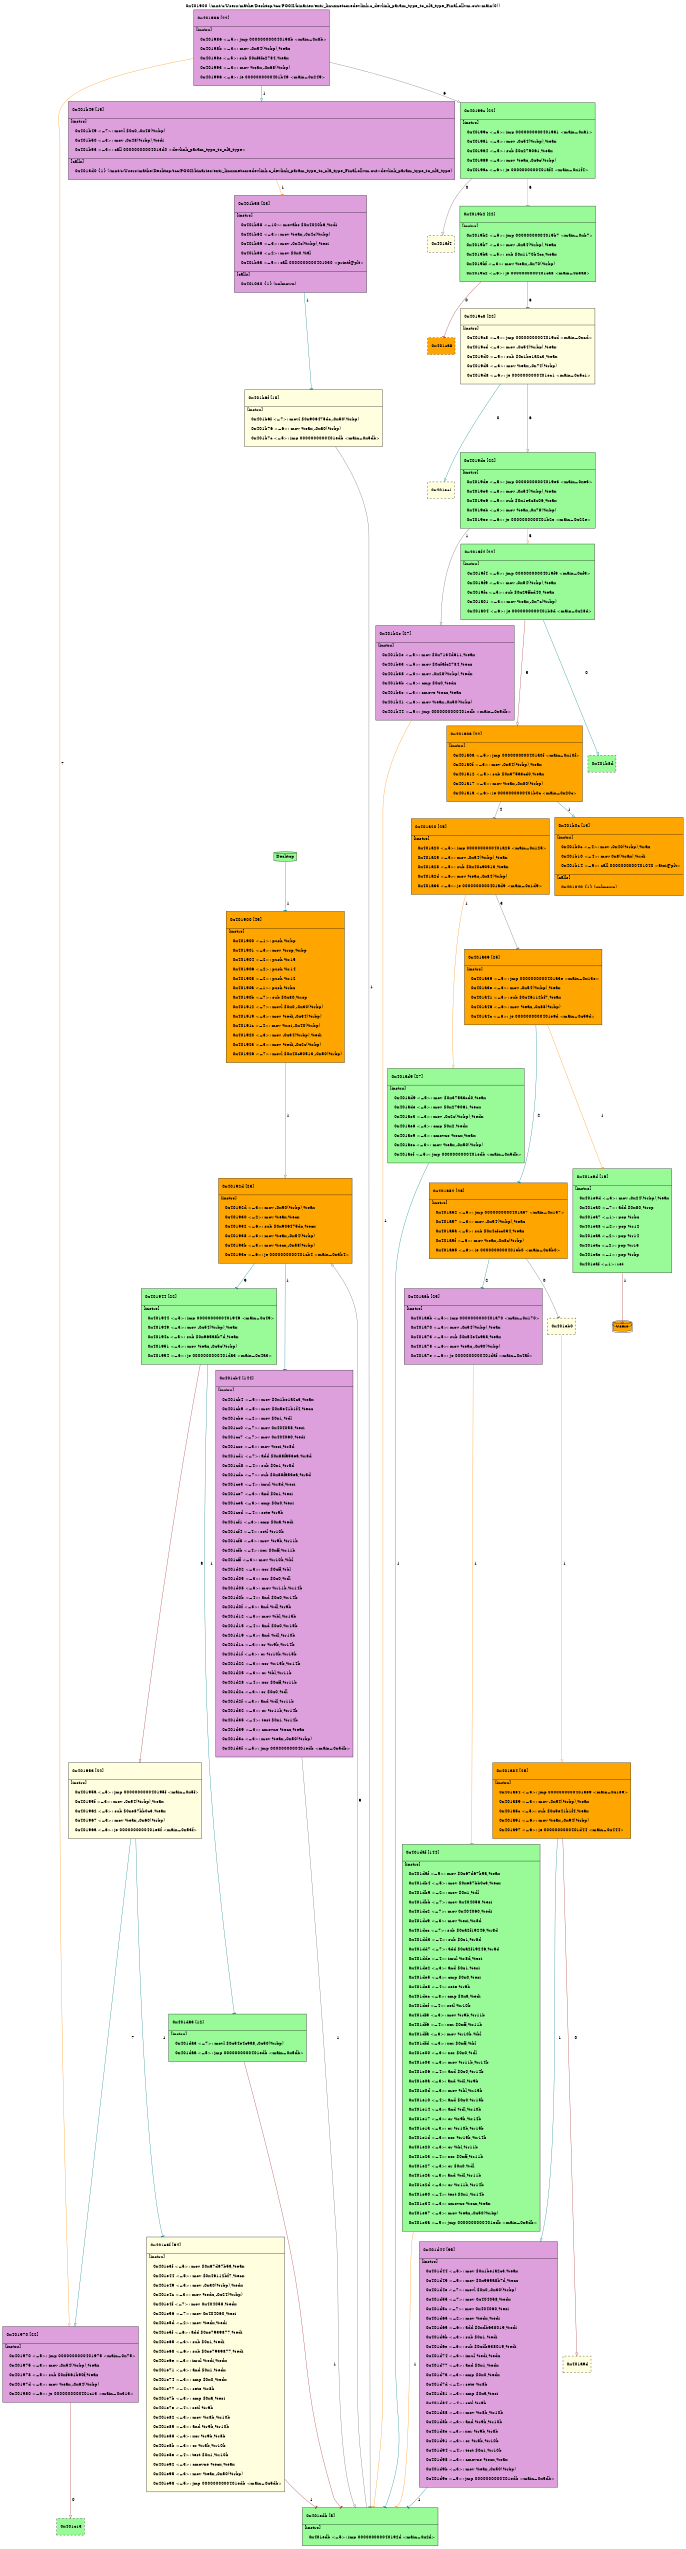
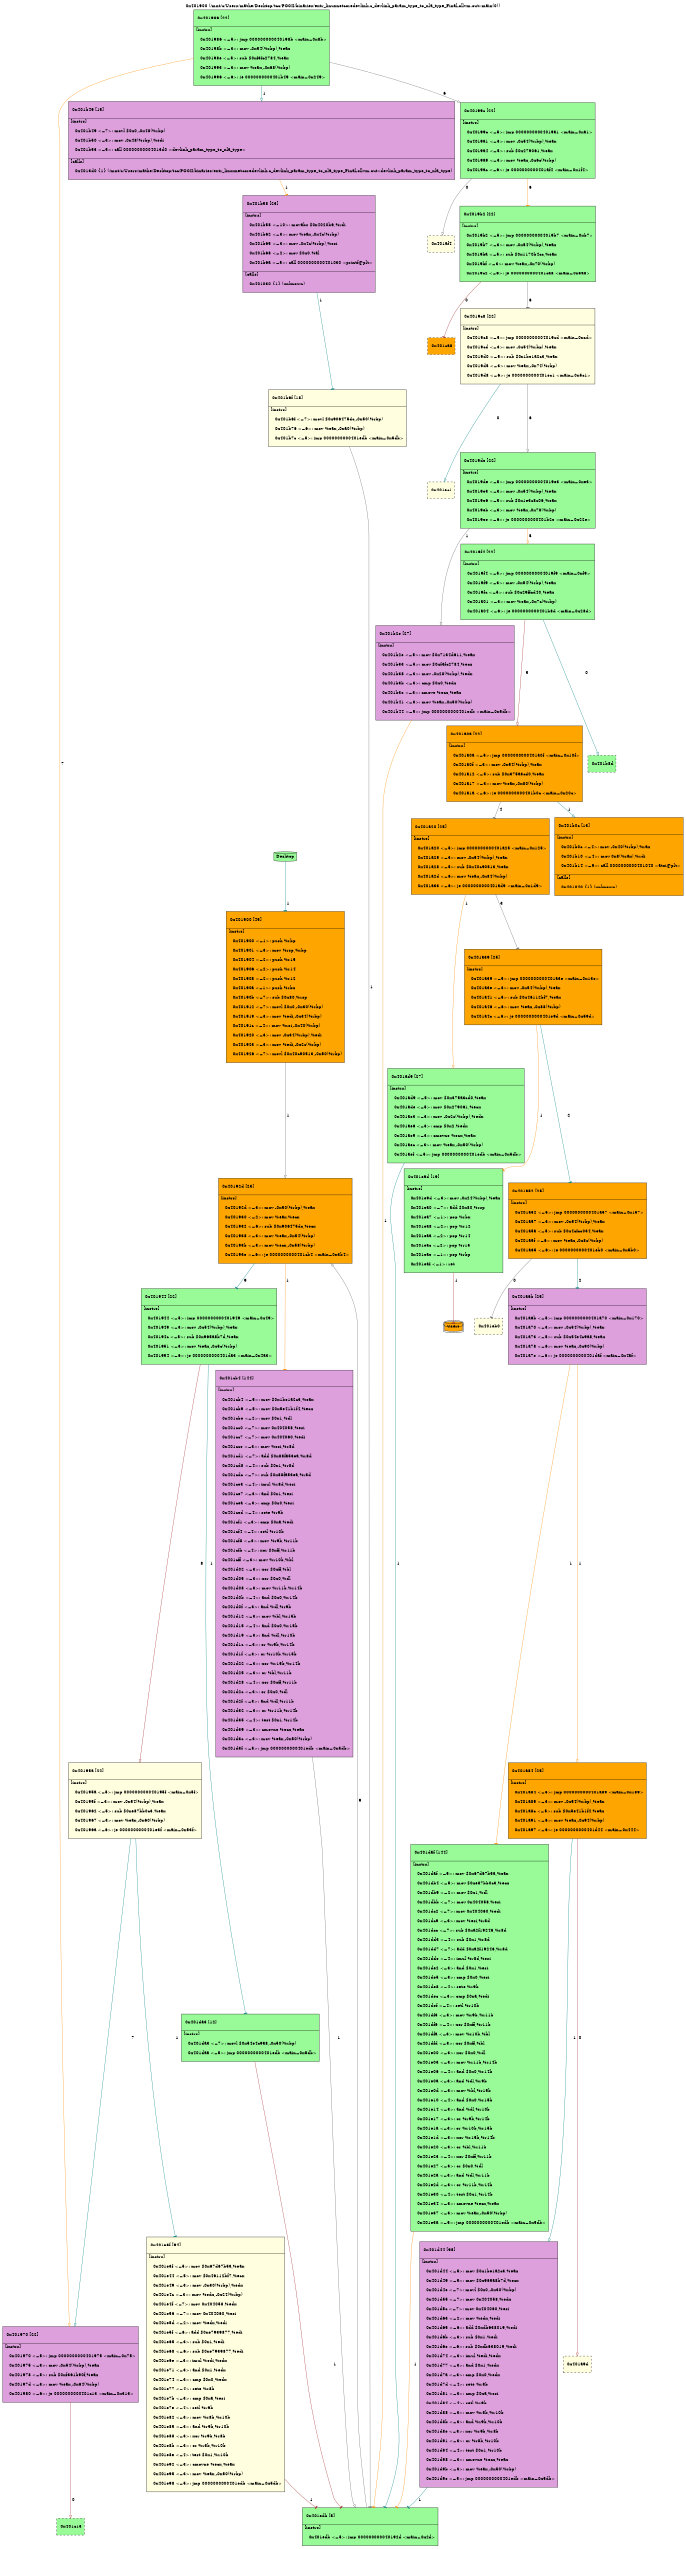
(262, 48) -> (262, 48)
(285, 1316) -> (285, 1316)
(562, 1547) -> (577, 1562)
